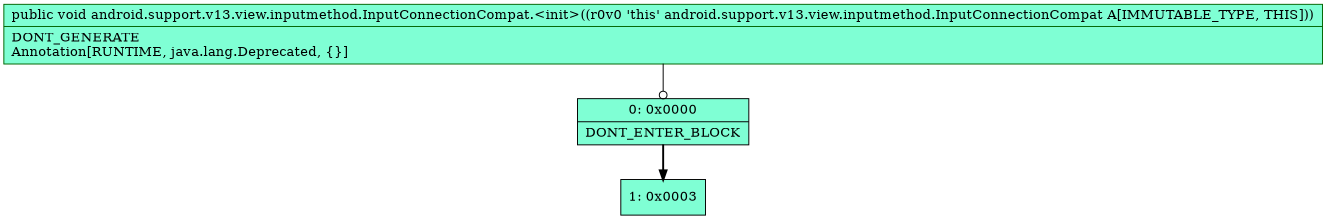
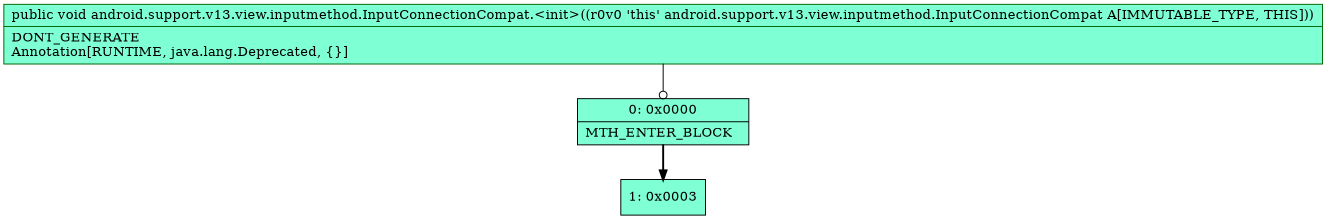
(663, 133) -> (659, 133)
